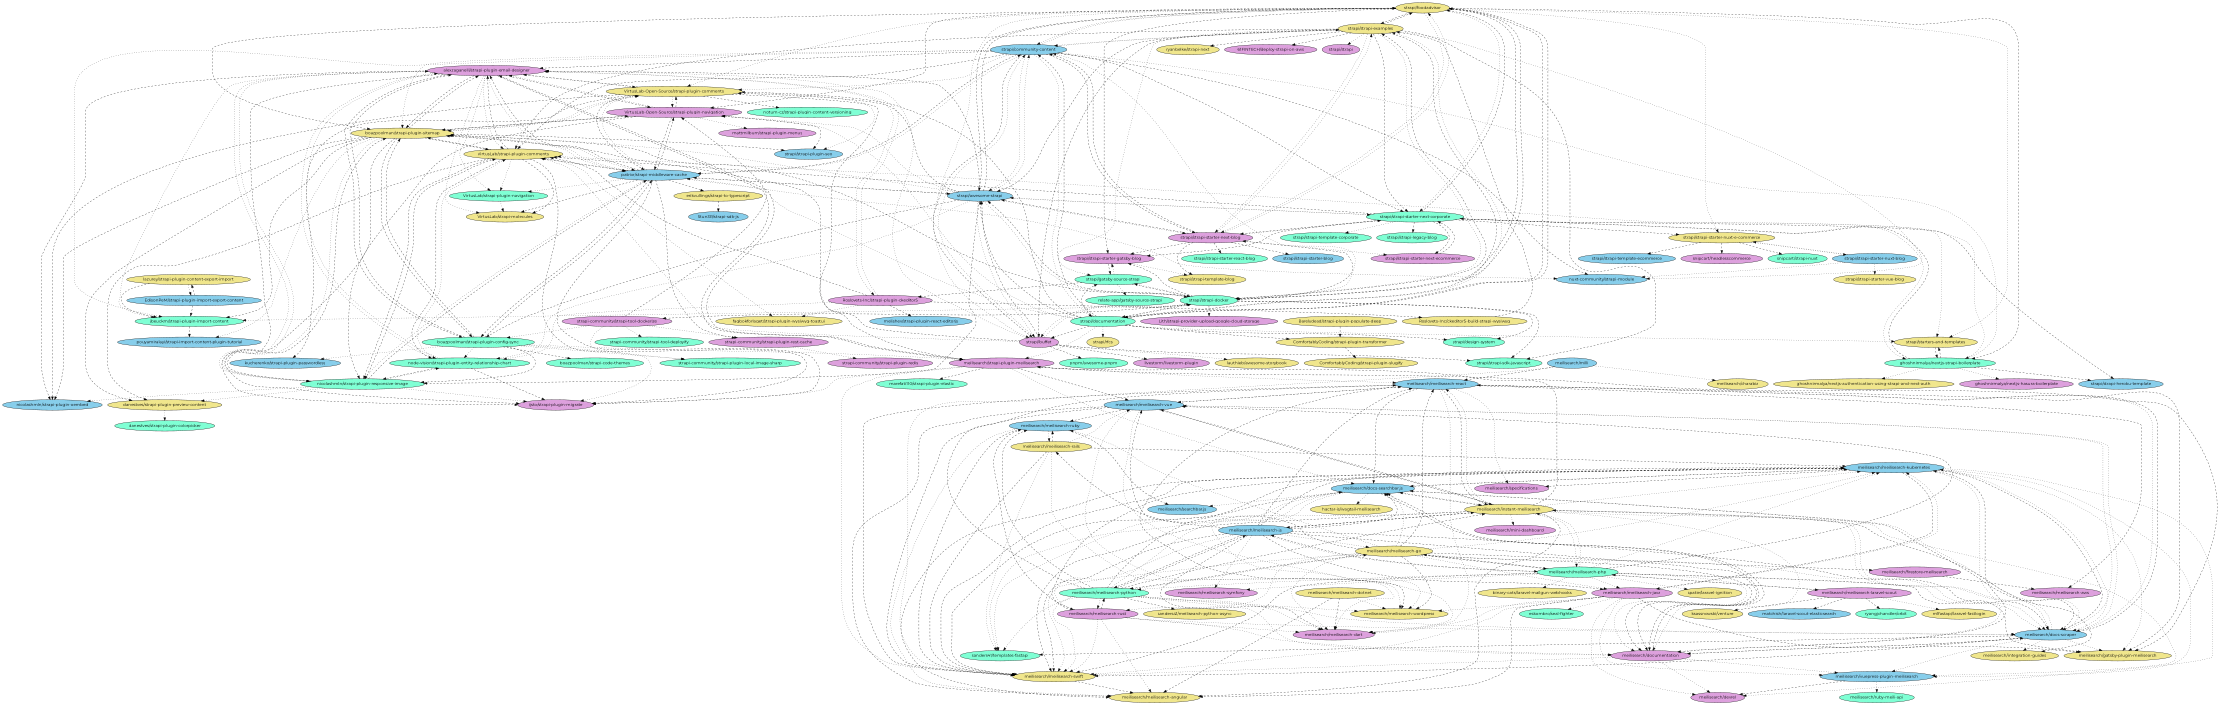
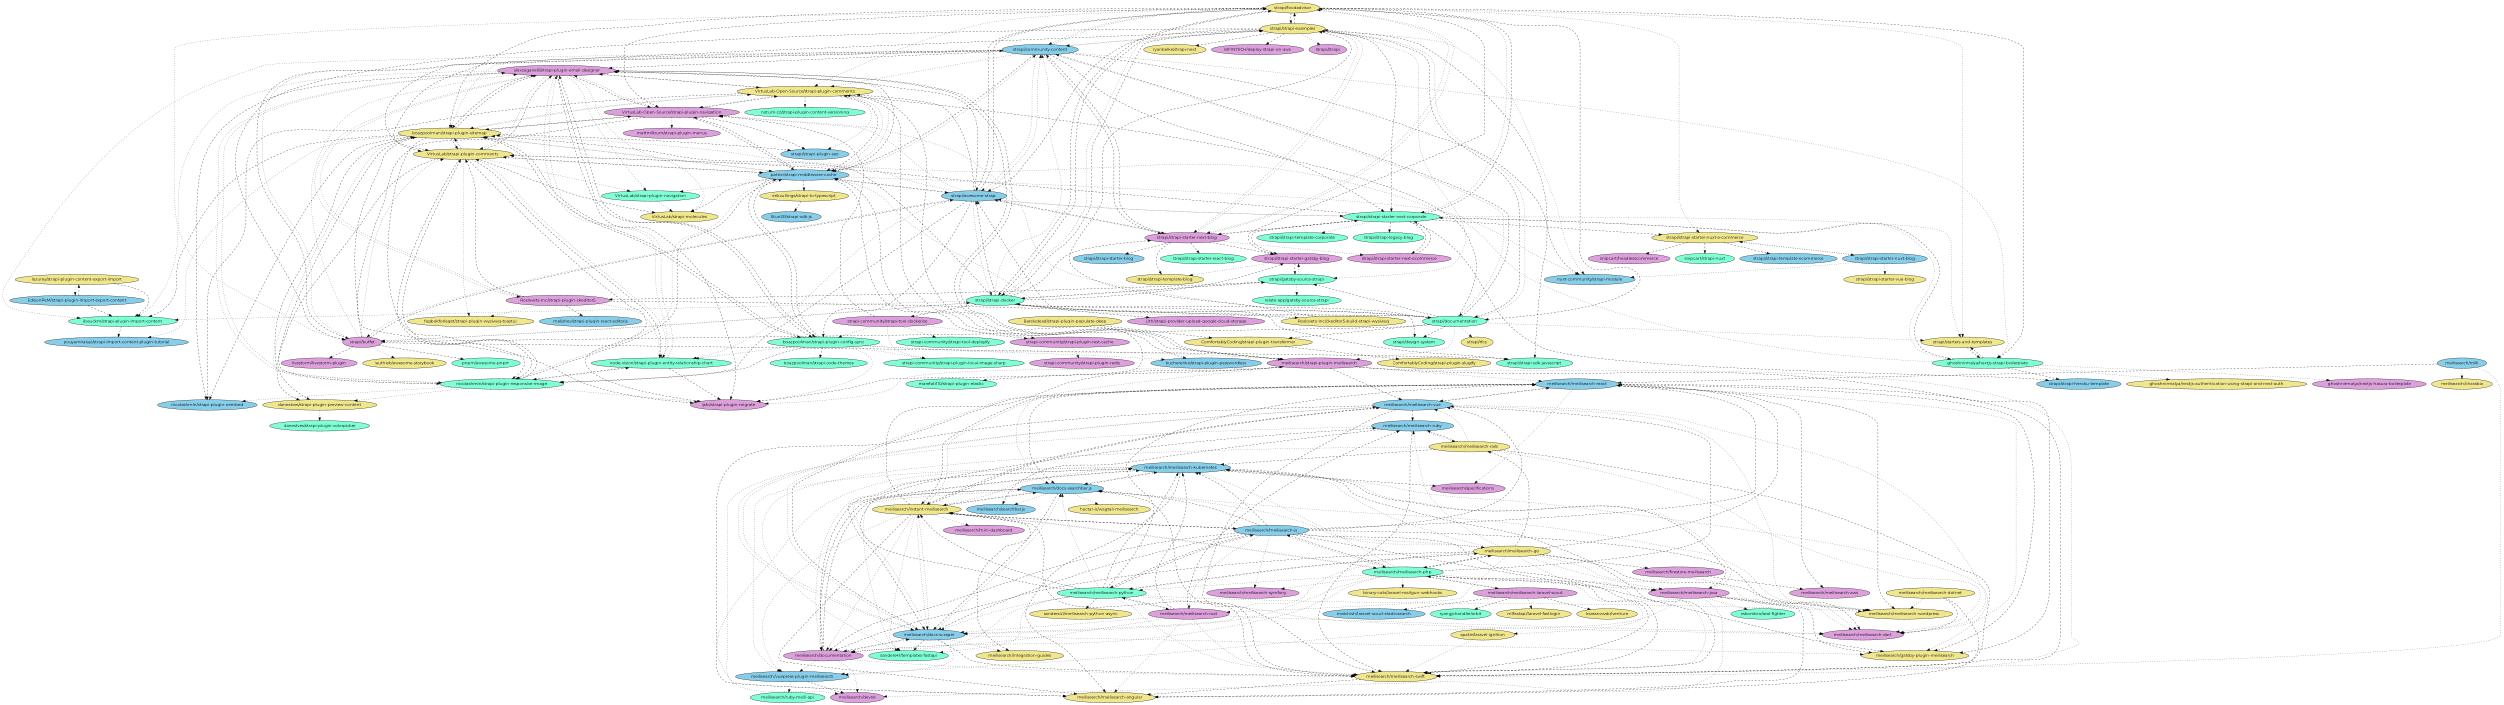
(1548, 261) -> none
(1352, 651) -> (1441, 655)
